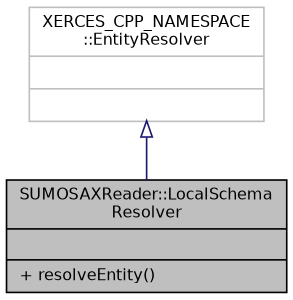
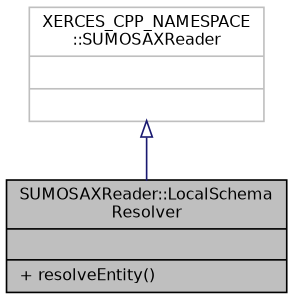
(147, 40) -> (147, 40)
